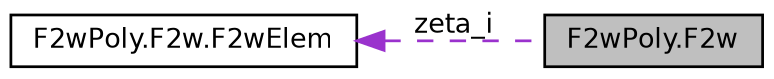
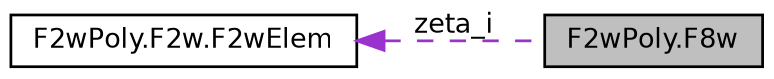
(654, 41) -> (654, 41)
